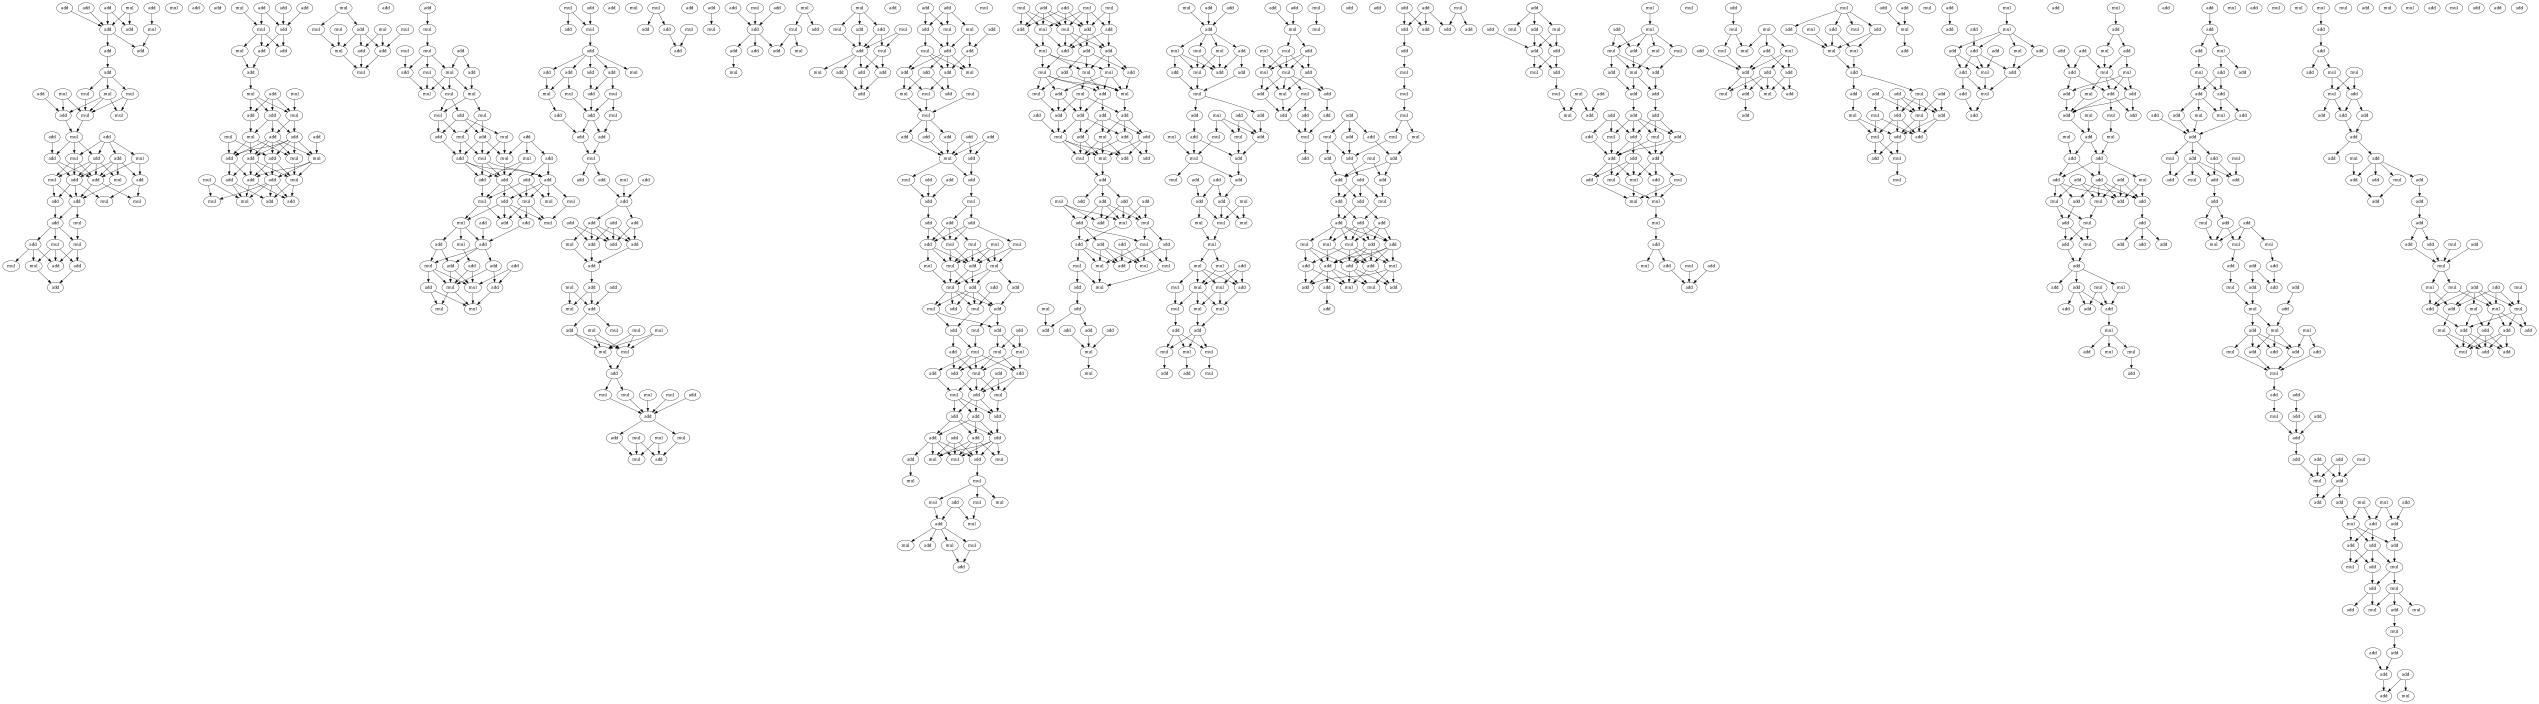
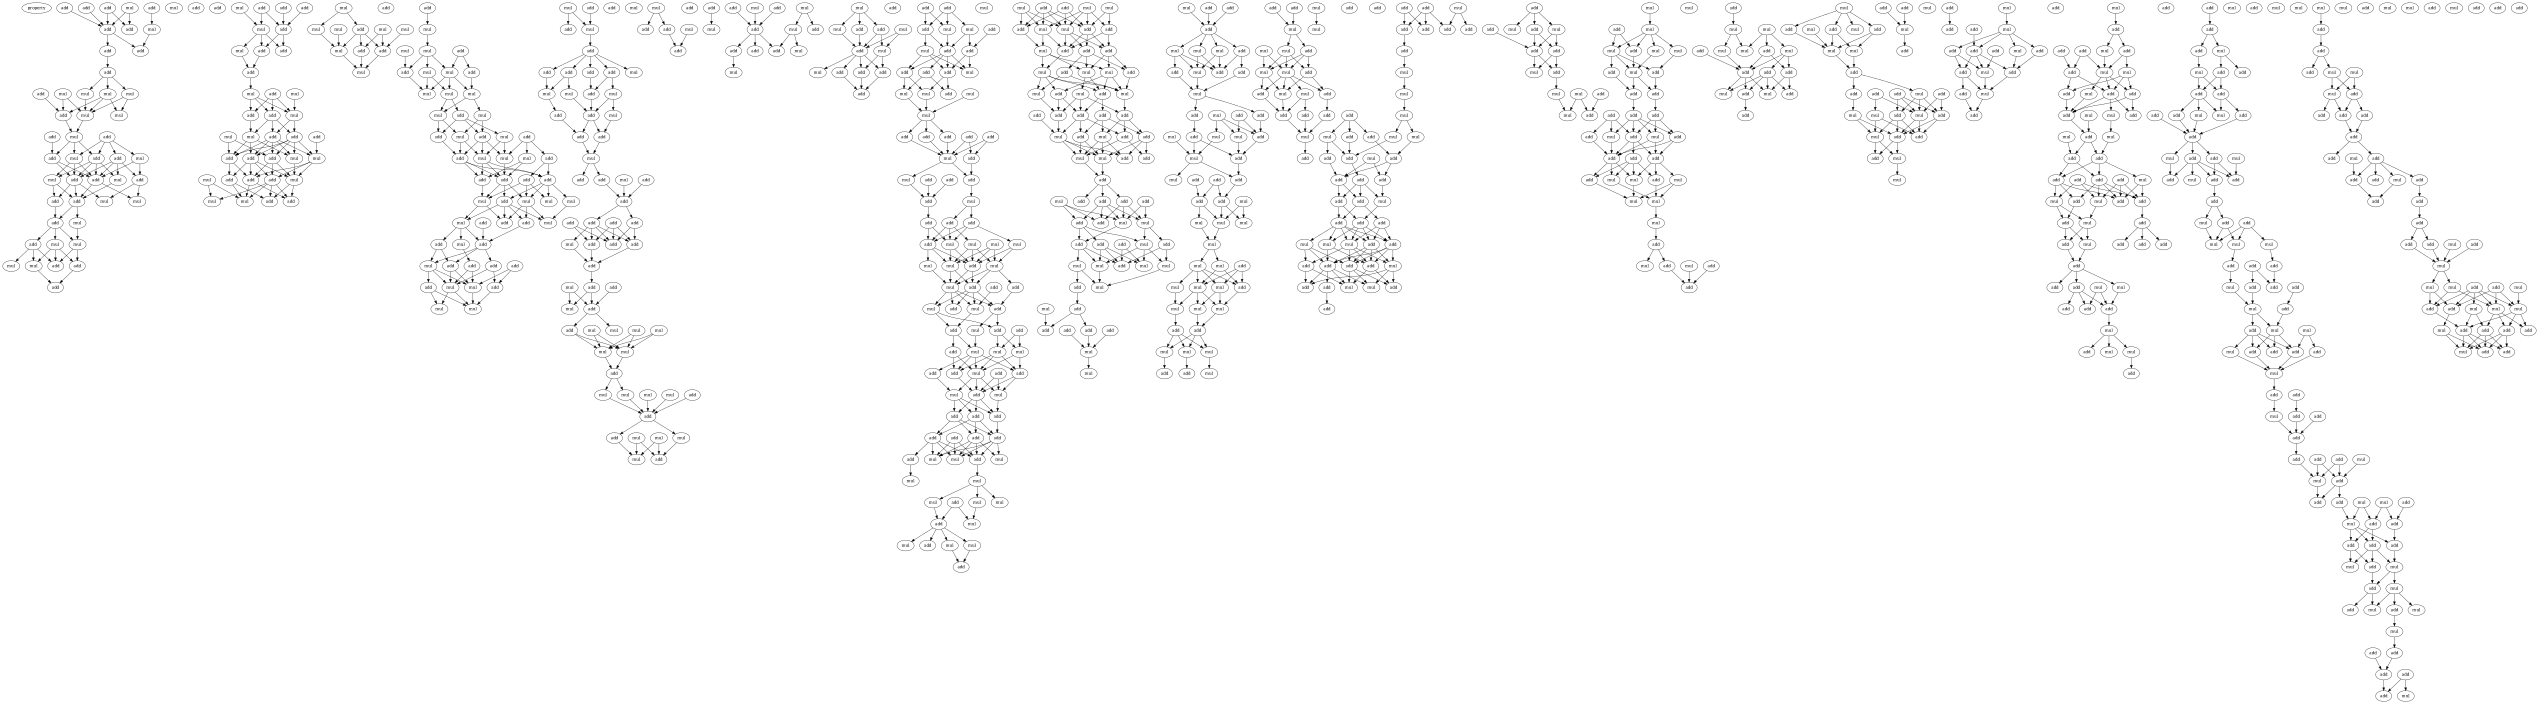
none -> (37, 8)
